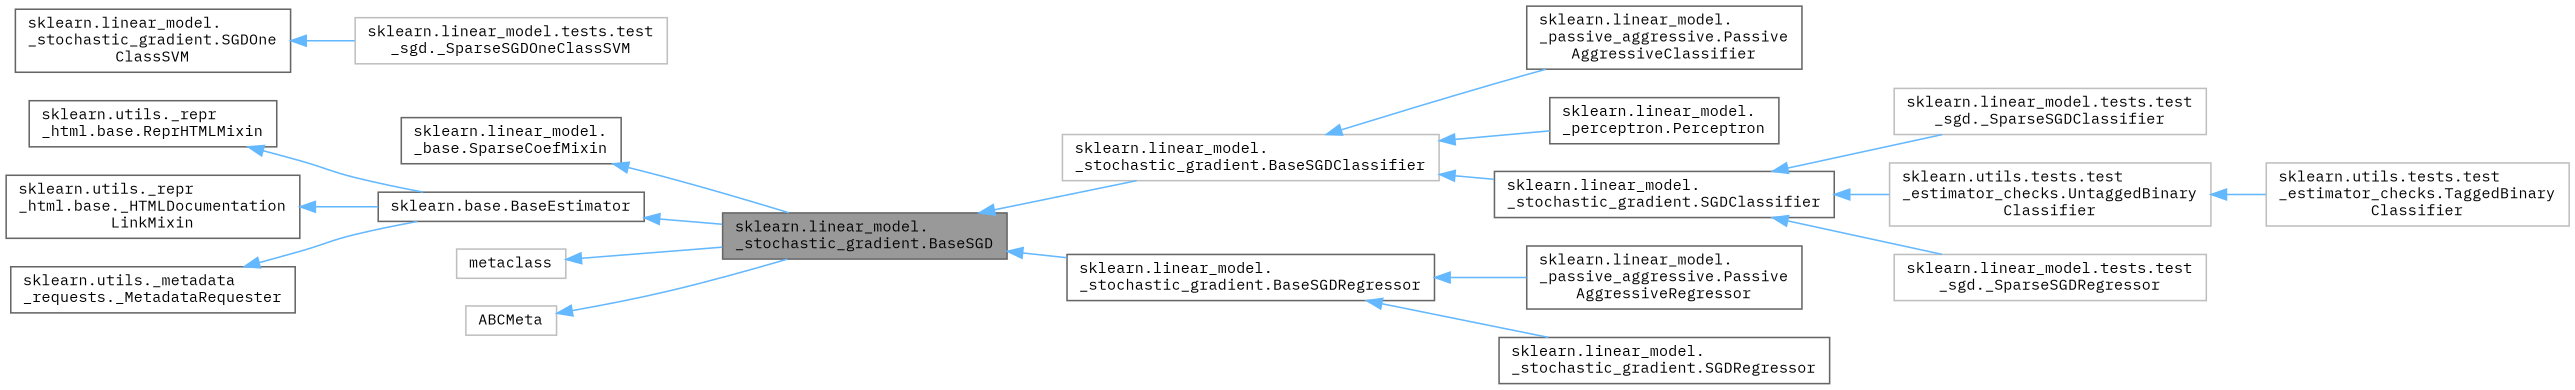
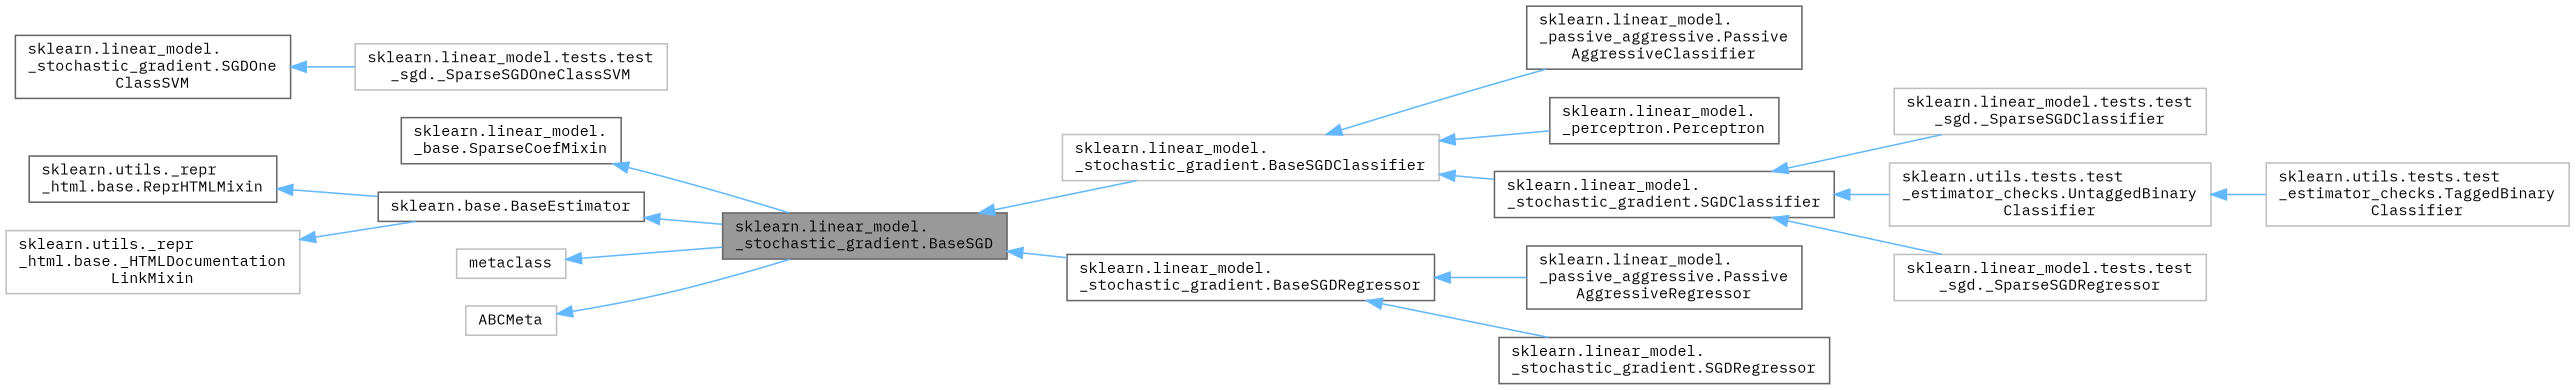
(153, 207) -> (153, 262)
(153, 290) -> none
